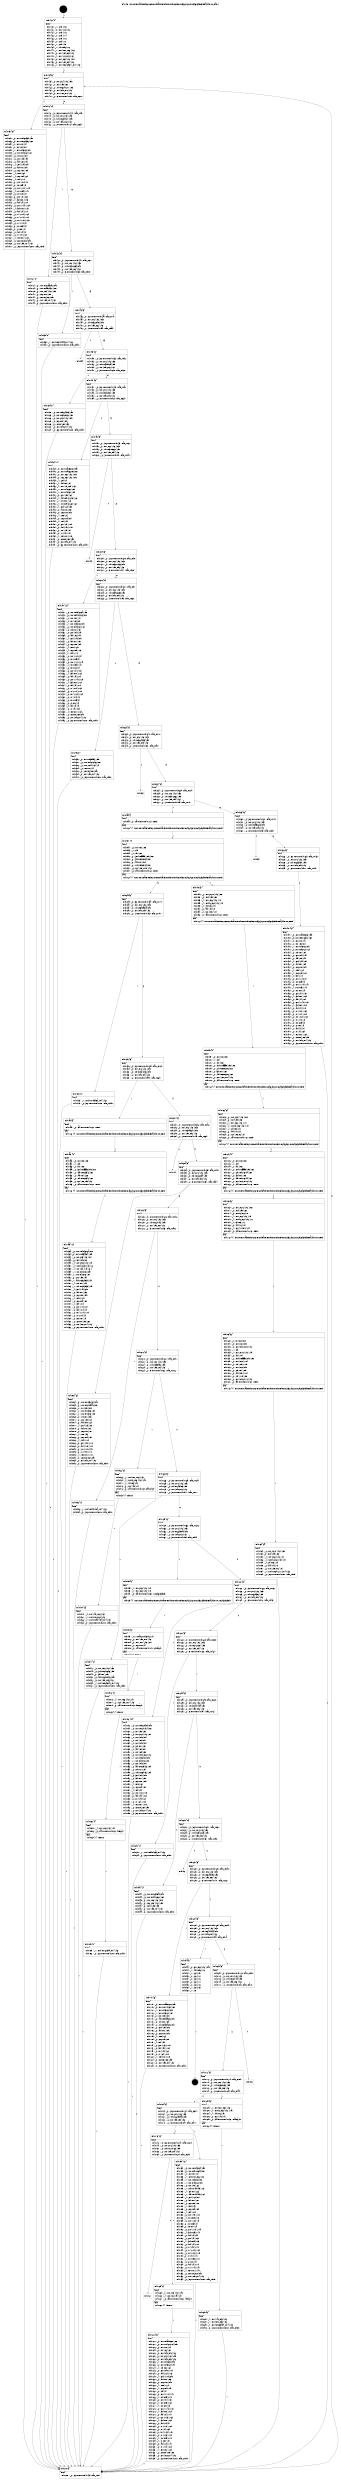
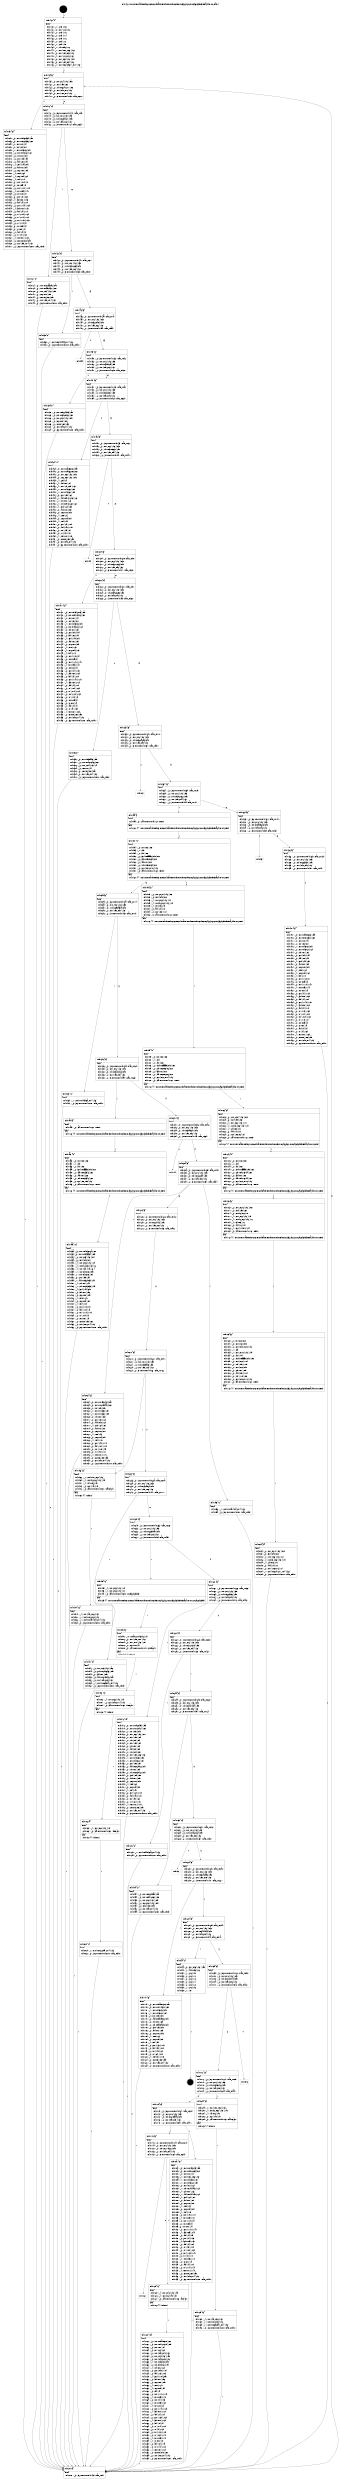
(128, 1366) -> (209, 1343)
